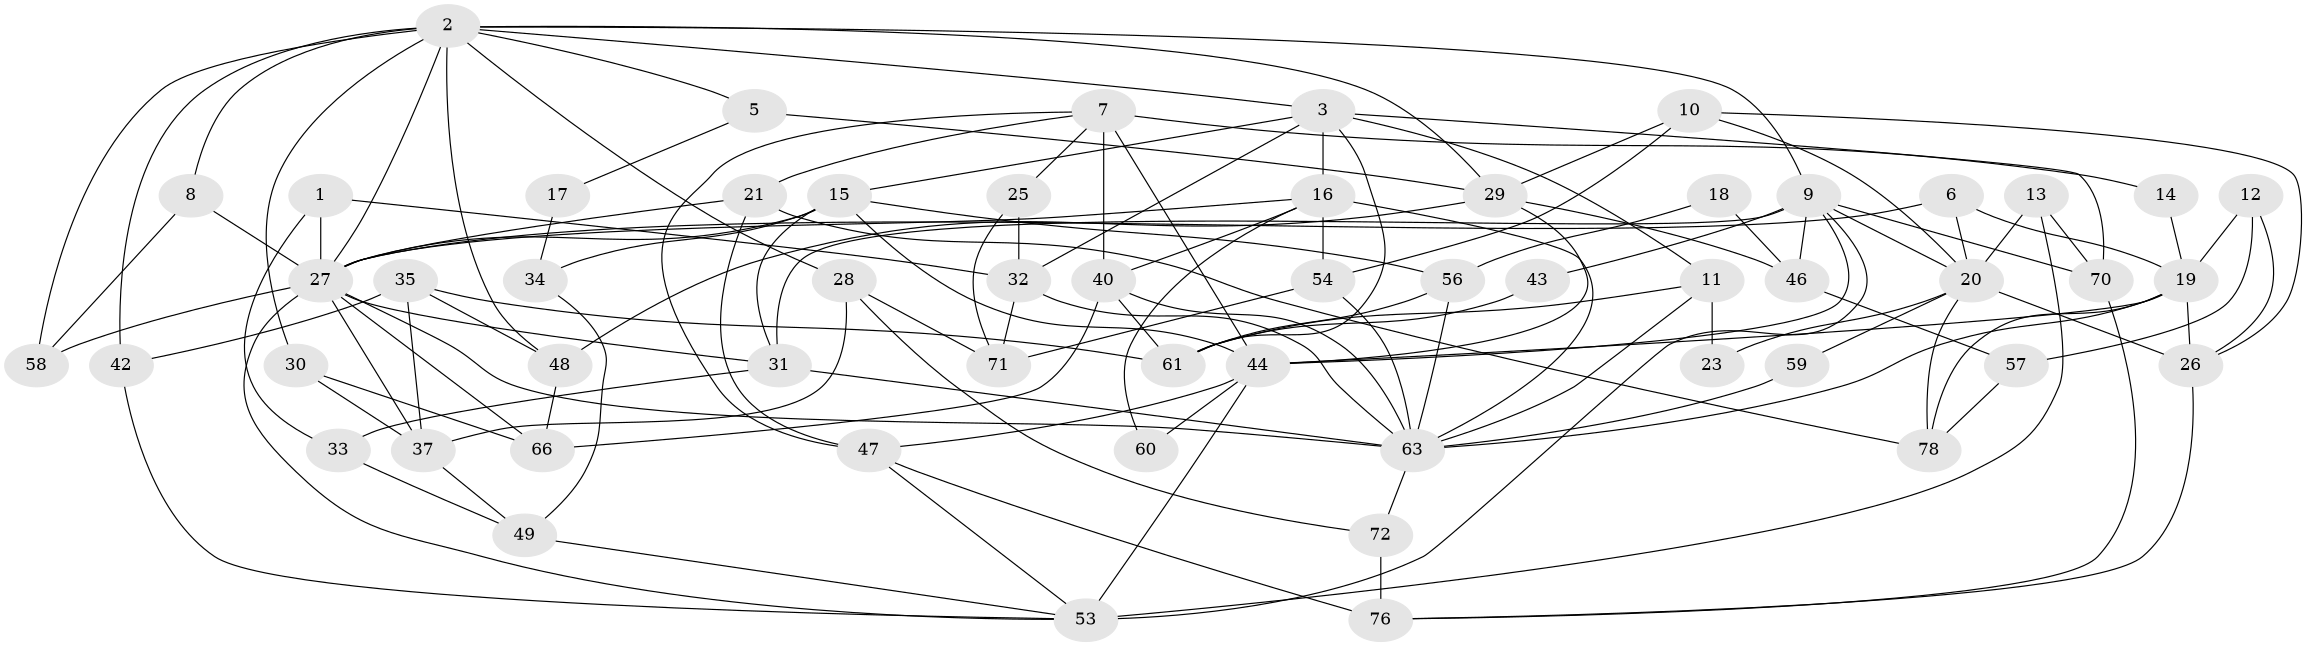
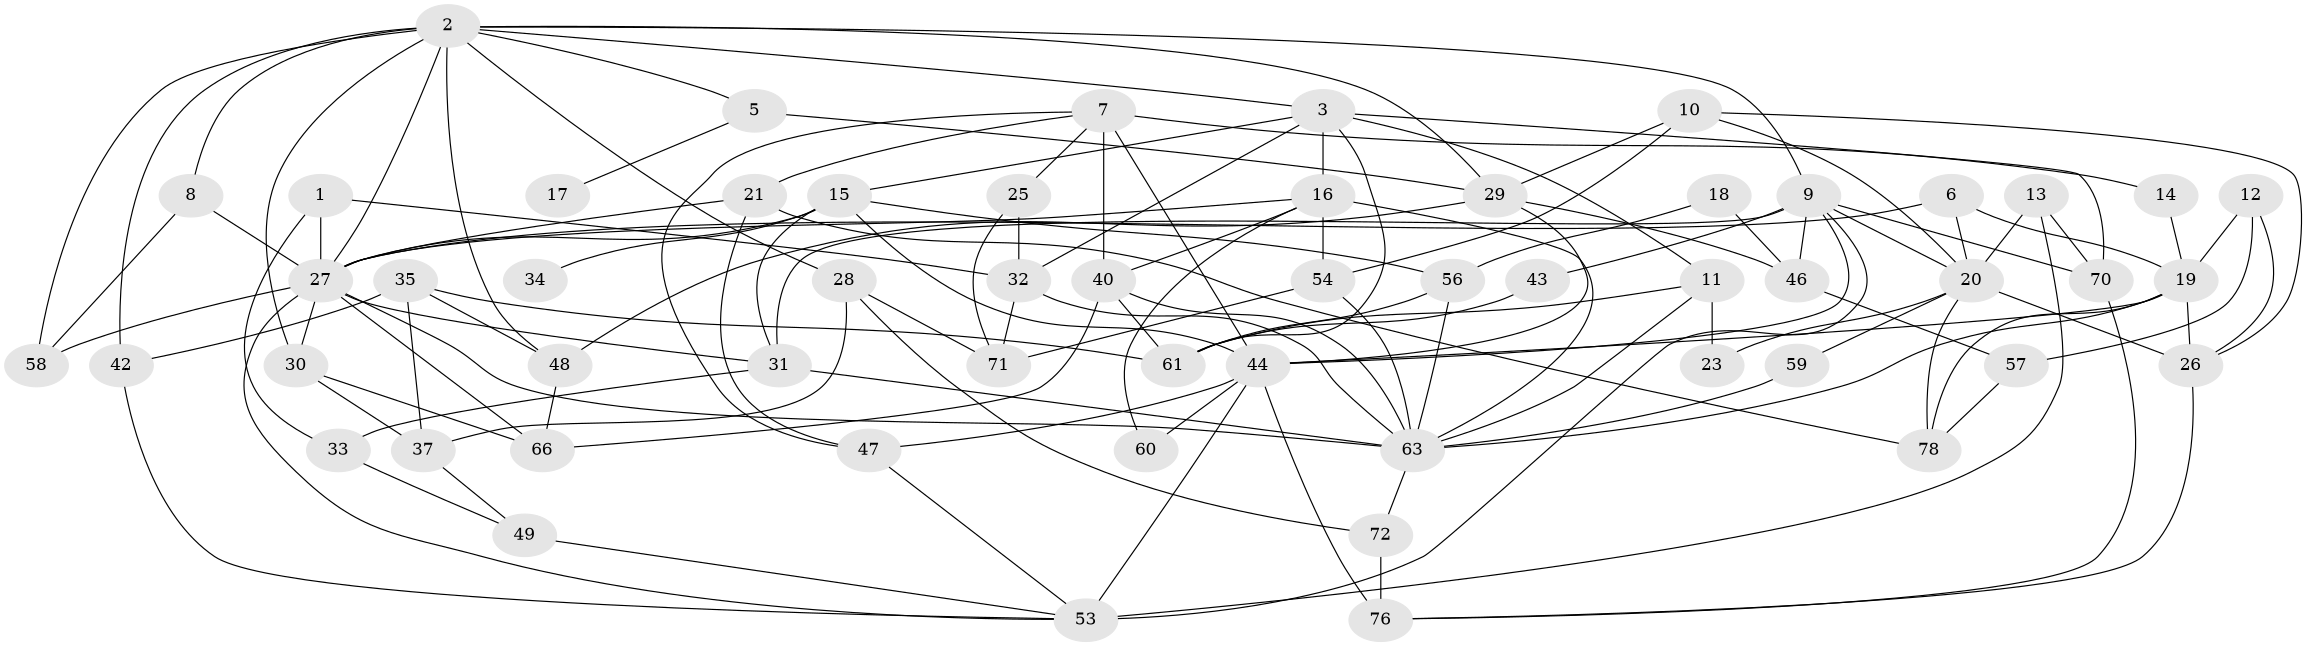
(545, 245) -> none
(372, 365) -> (307, 329)
(601, 413) -> none
(1122, 541) -> (1309, 497)
